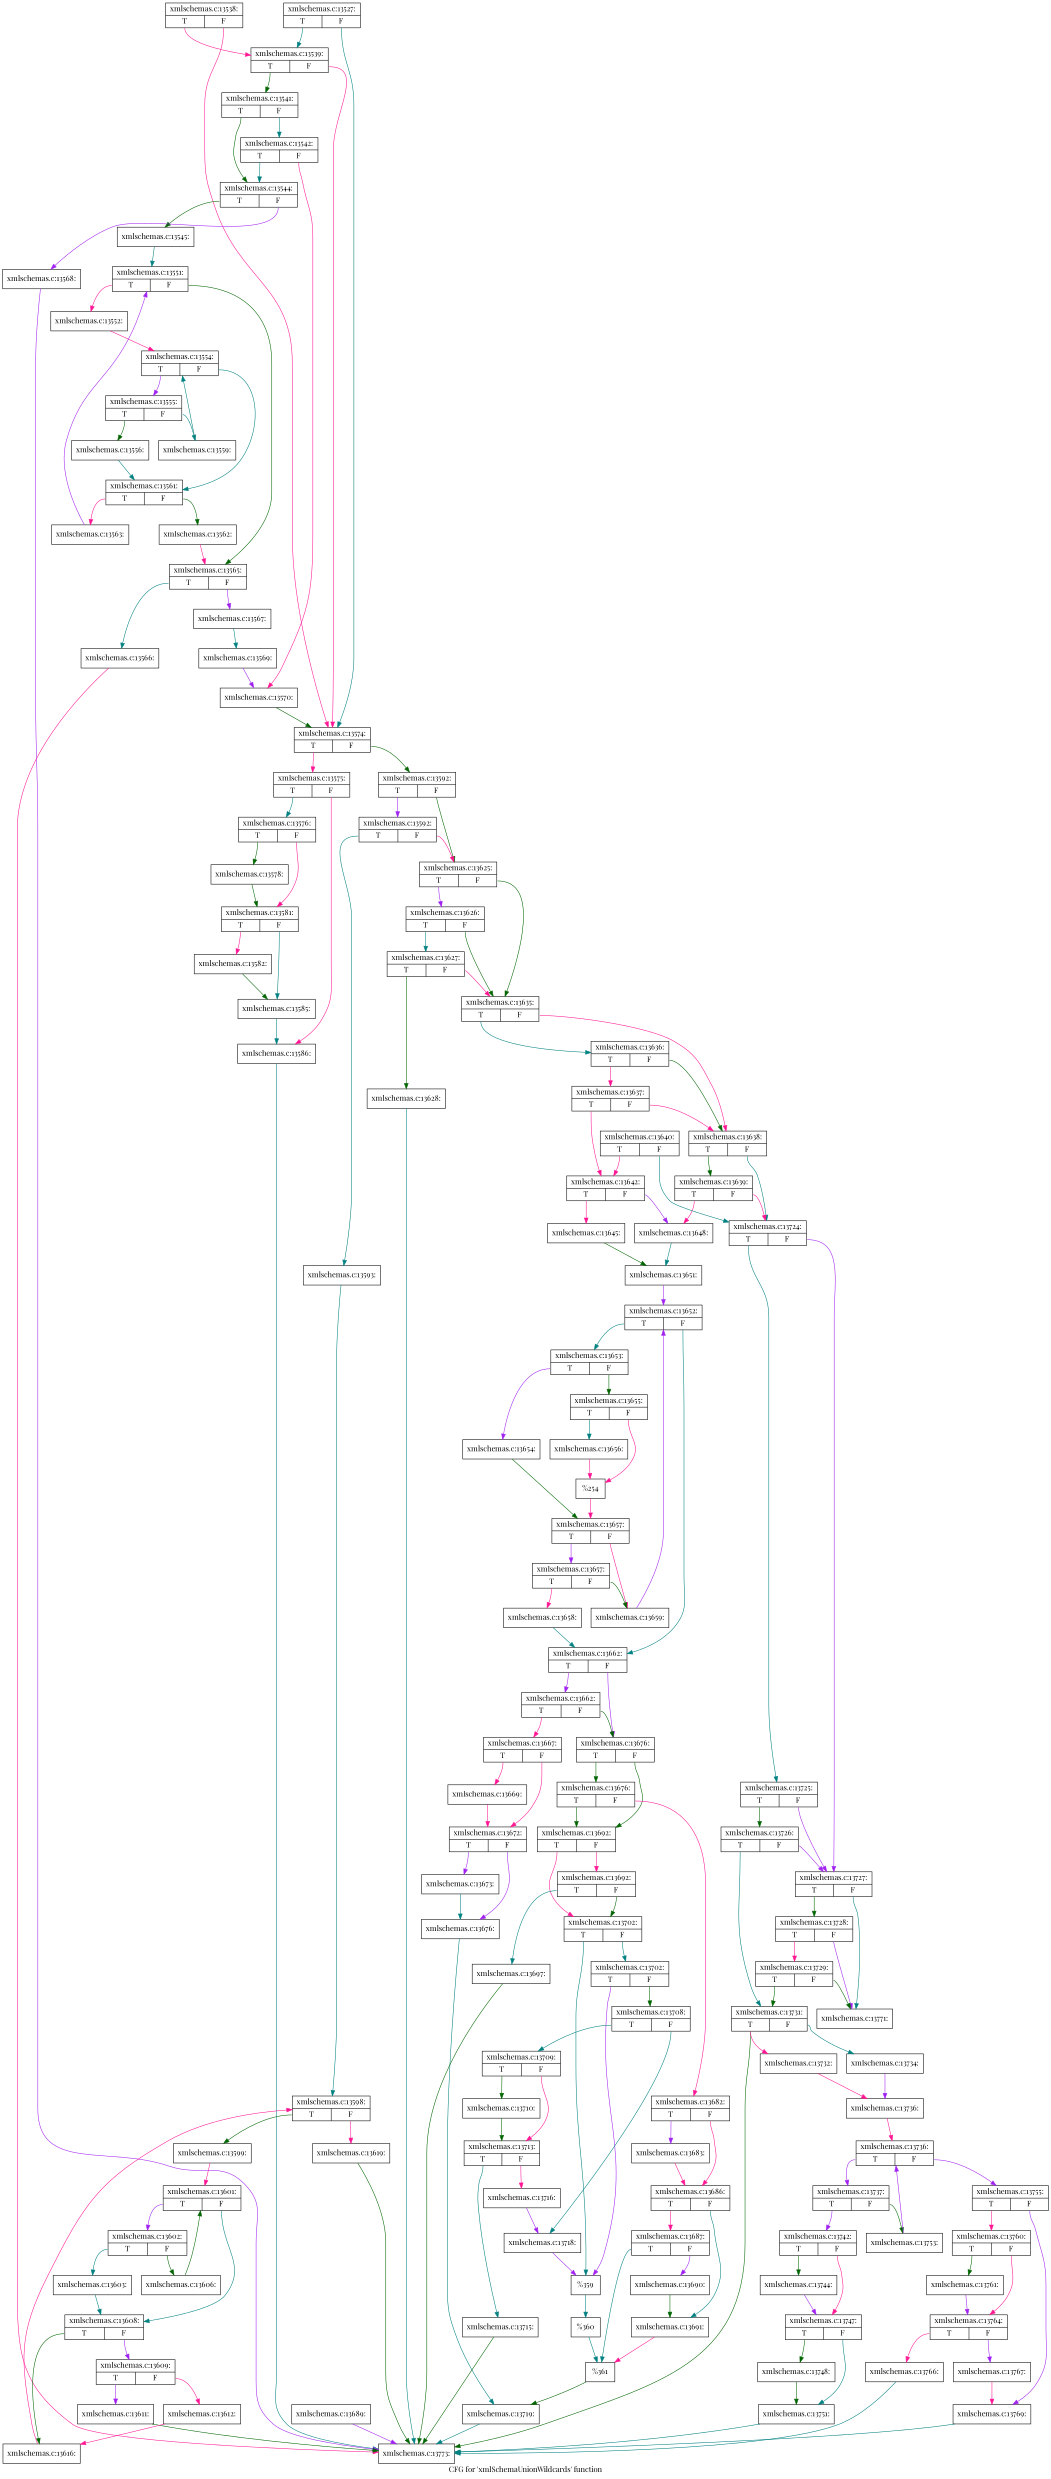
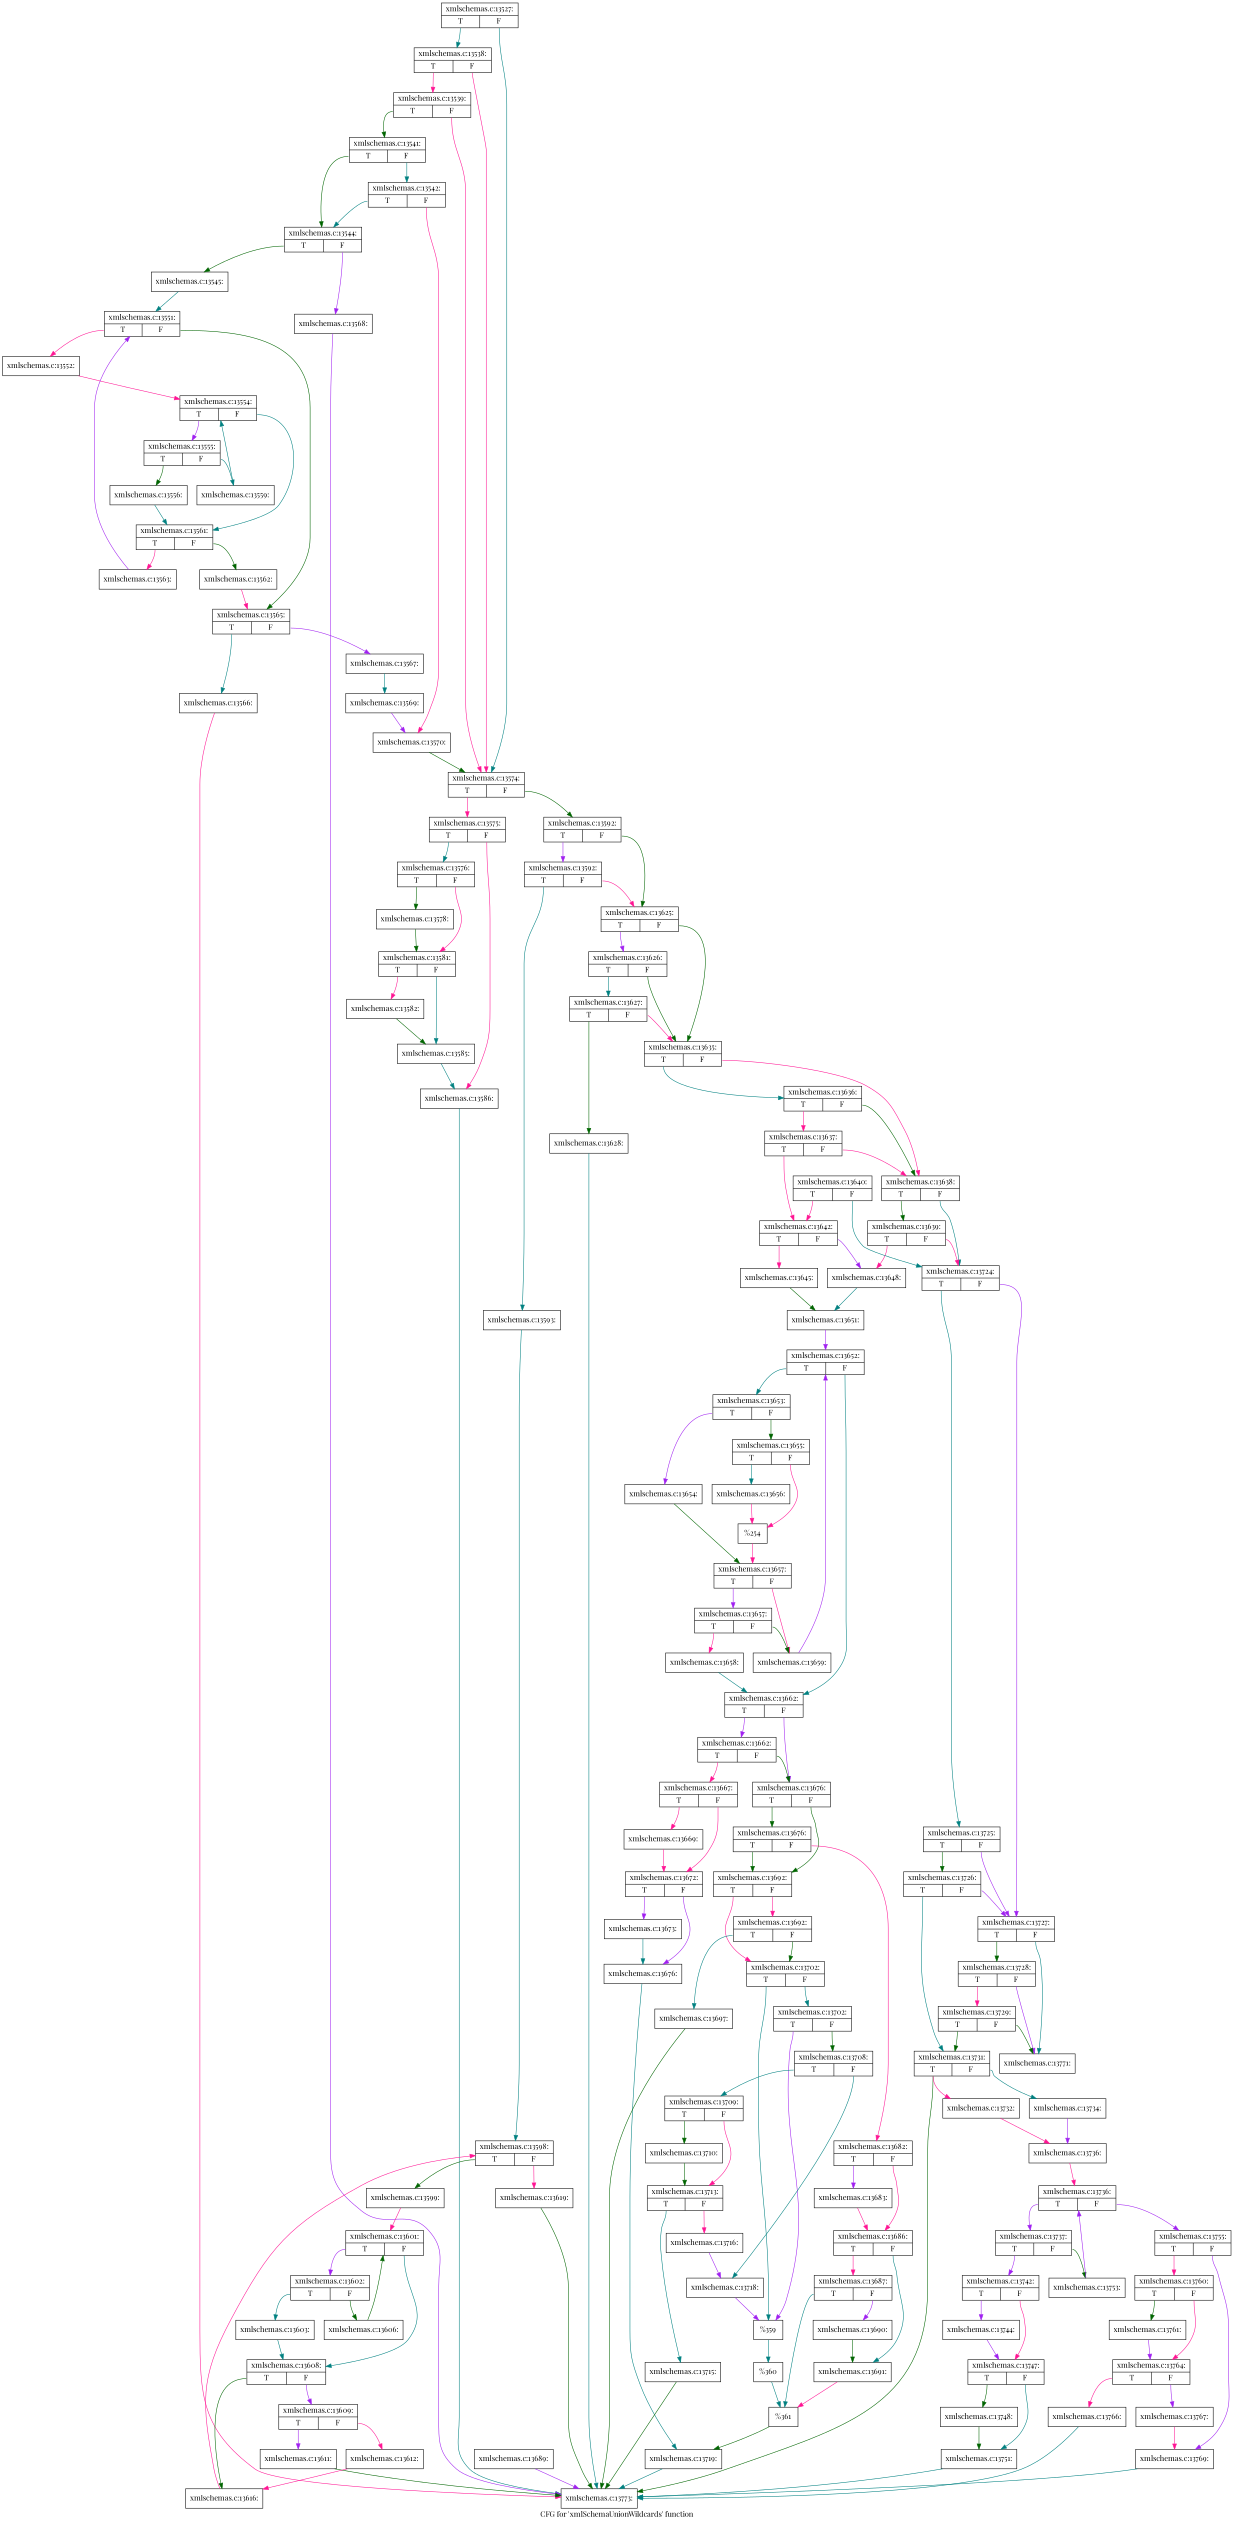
(302, 36) -> (460, 35)
(799, 2263) -> (981, 2308)
